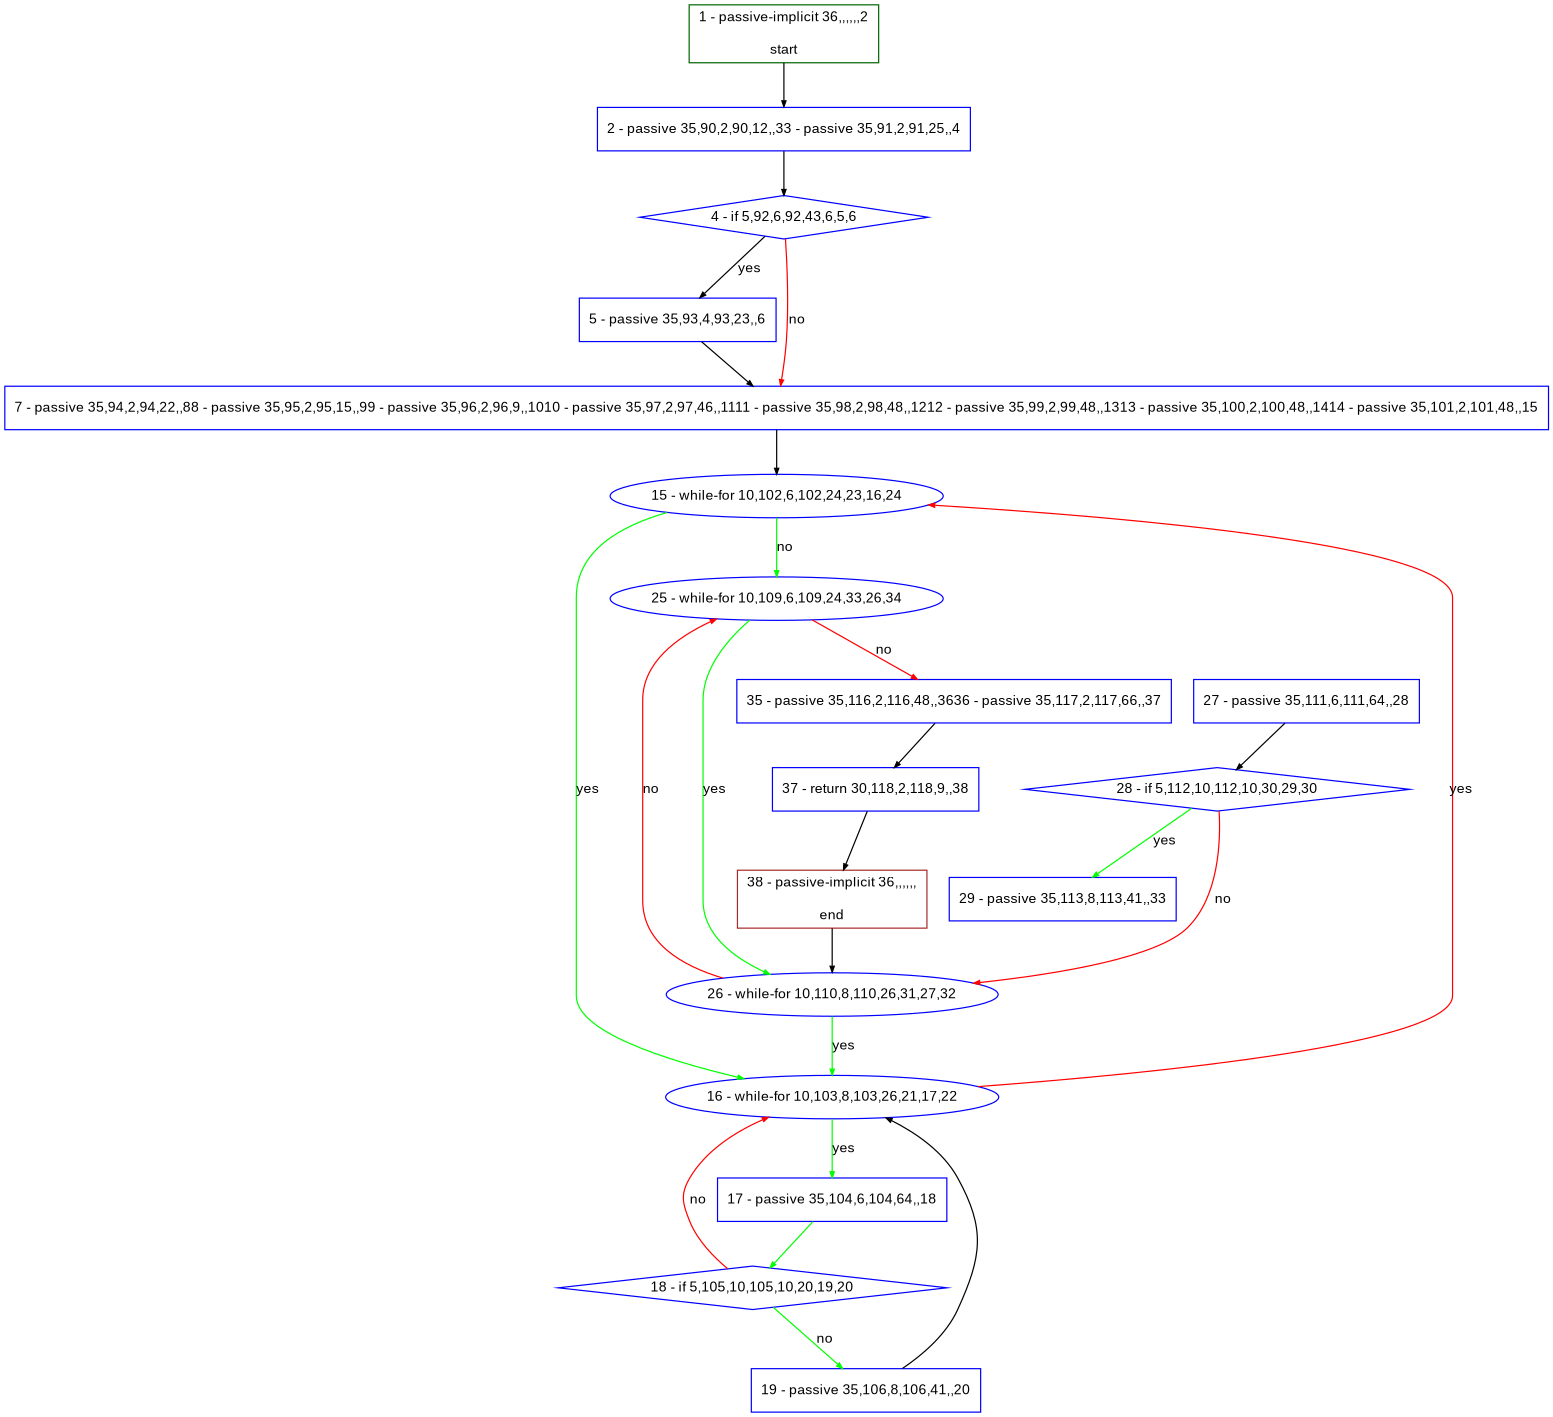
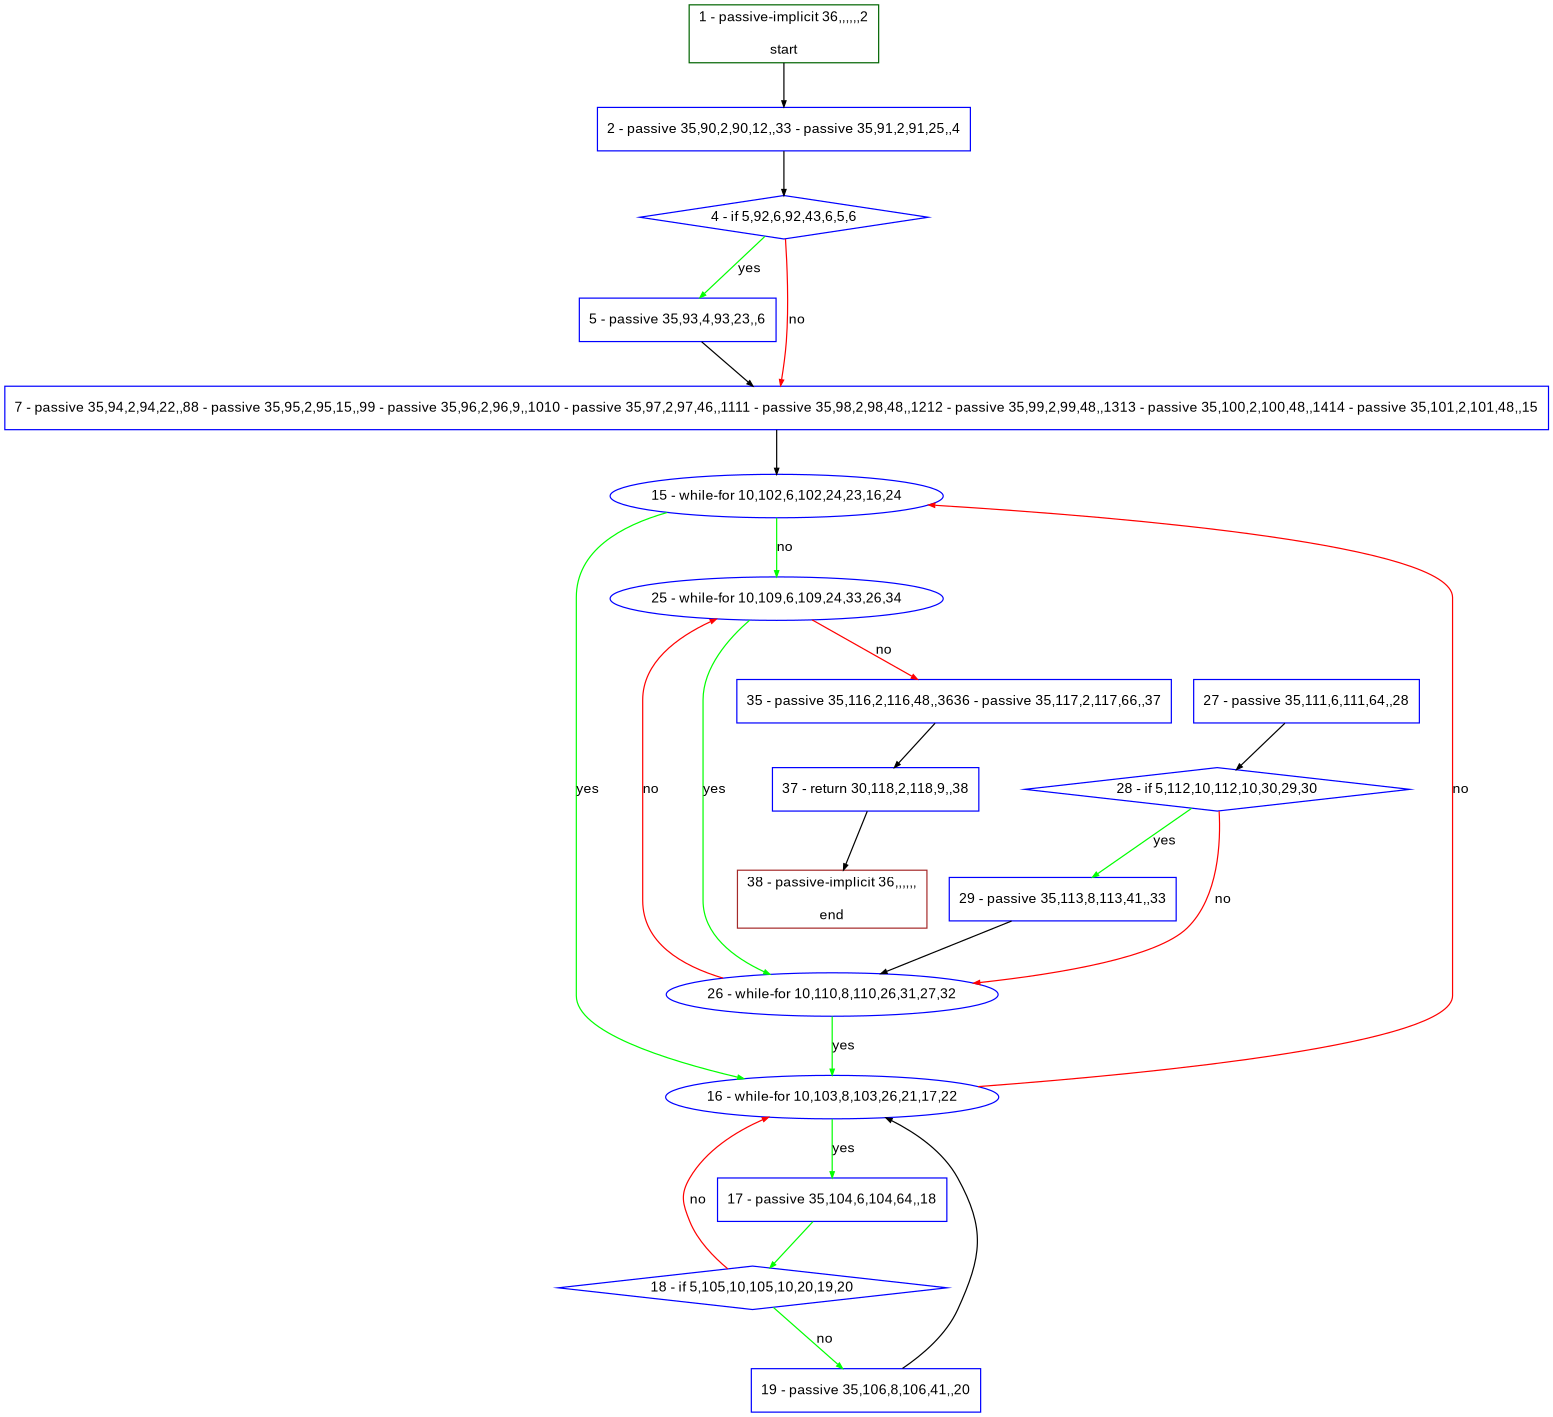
(735, 265) -> (735, 265)
(1461, 789) -> (1461, 789)
(832, 947) -> (949, 946)
